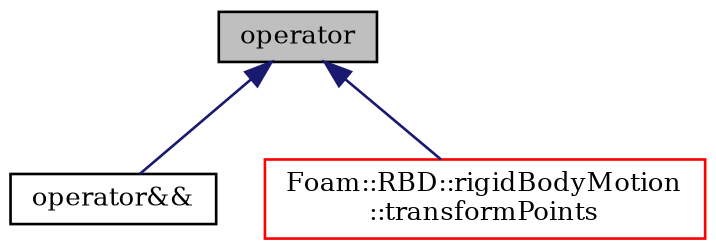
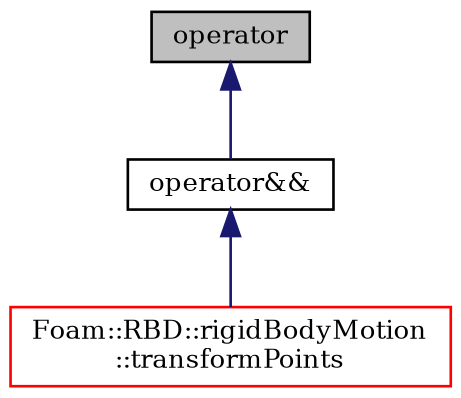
(393, 119) -> (231, 272)
